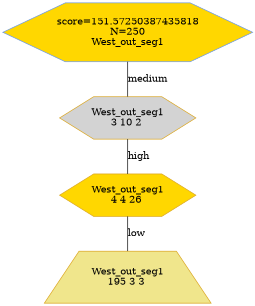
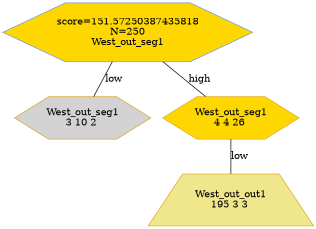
(148, 79) -> (114, 79)
(128, 157) -> (184, 79)
(128, 277) -> (231, 200)
